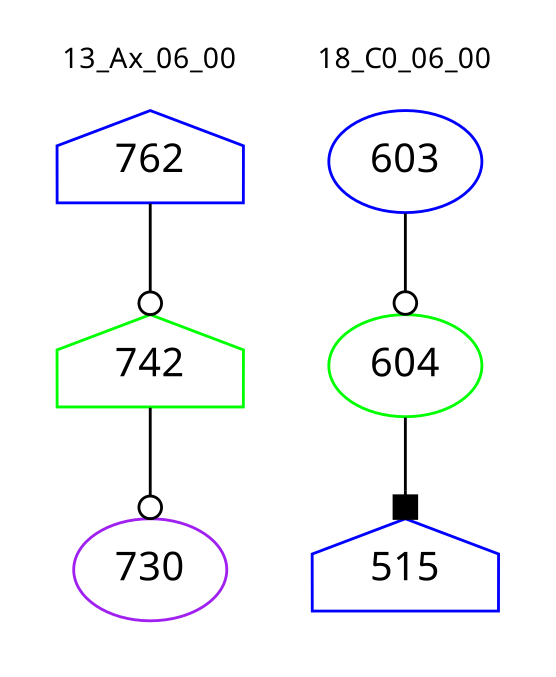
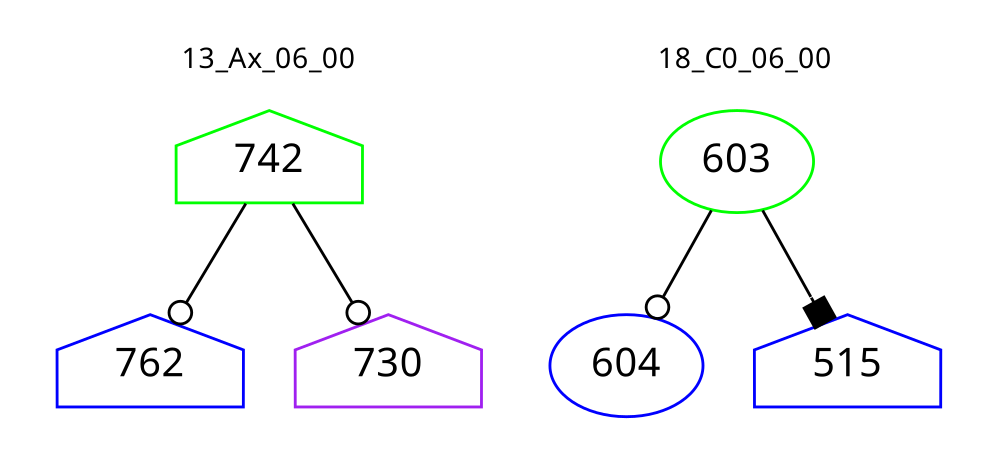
(405, 162) -> (737, 162)
(150, 248) -> (216, 253)
(405, 366) -> (626, 366)
(405, 454) -> (787, 254)
(150, 570) -> (388, 366)
